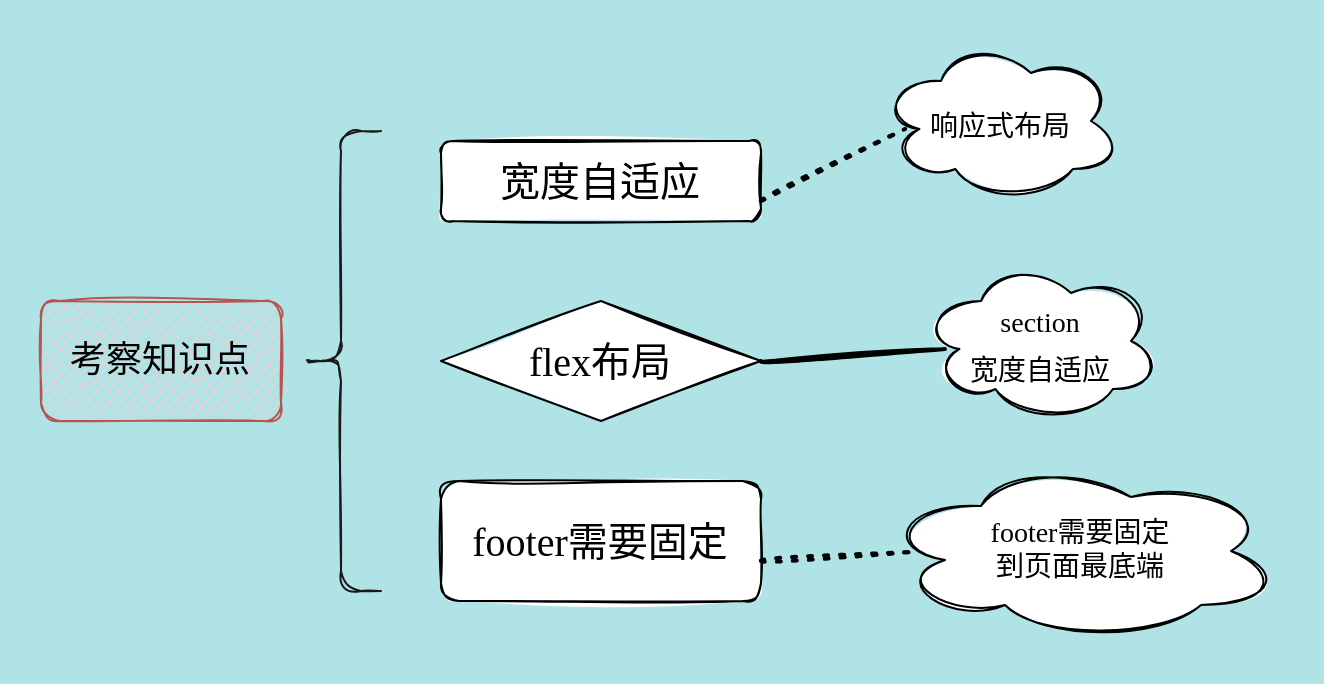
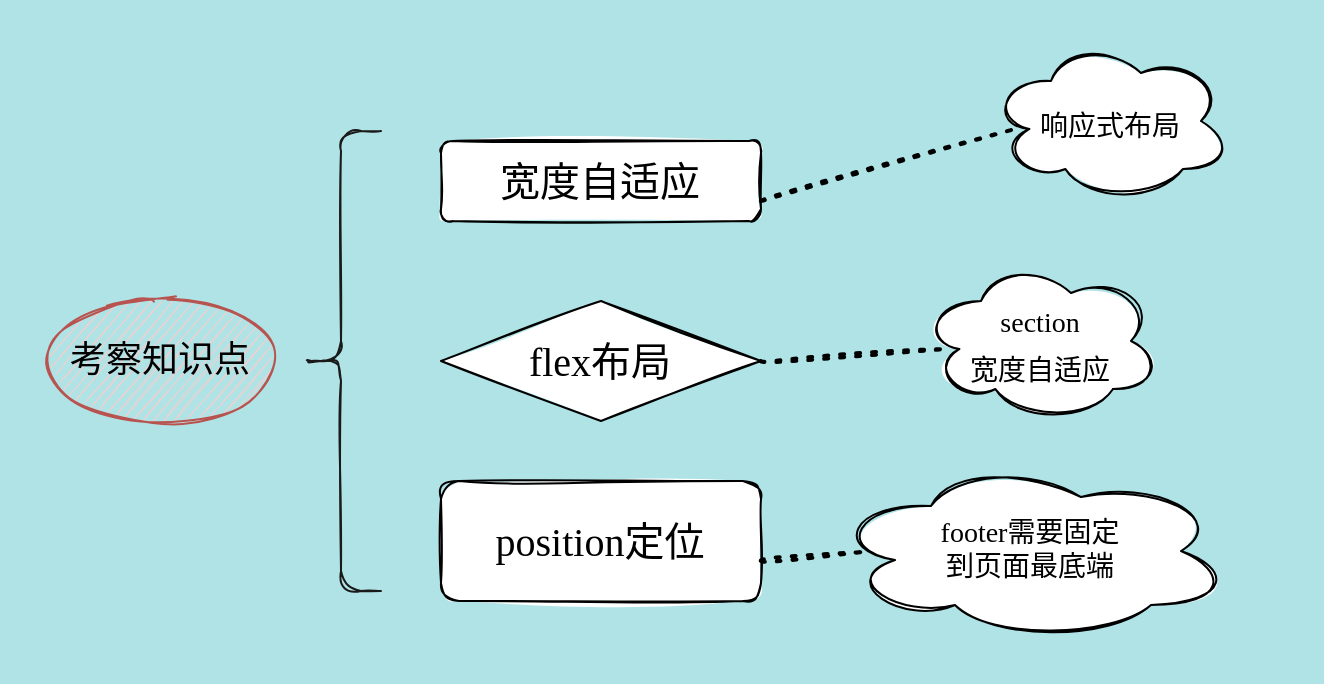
(1001, 121) -> (1111, 121)
(855, 355) -> (855, 355)
(161, 361) -> (161, 361)
(601, 541) -> (601, 541)
(1081, 551) -> (1031, 551)
